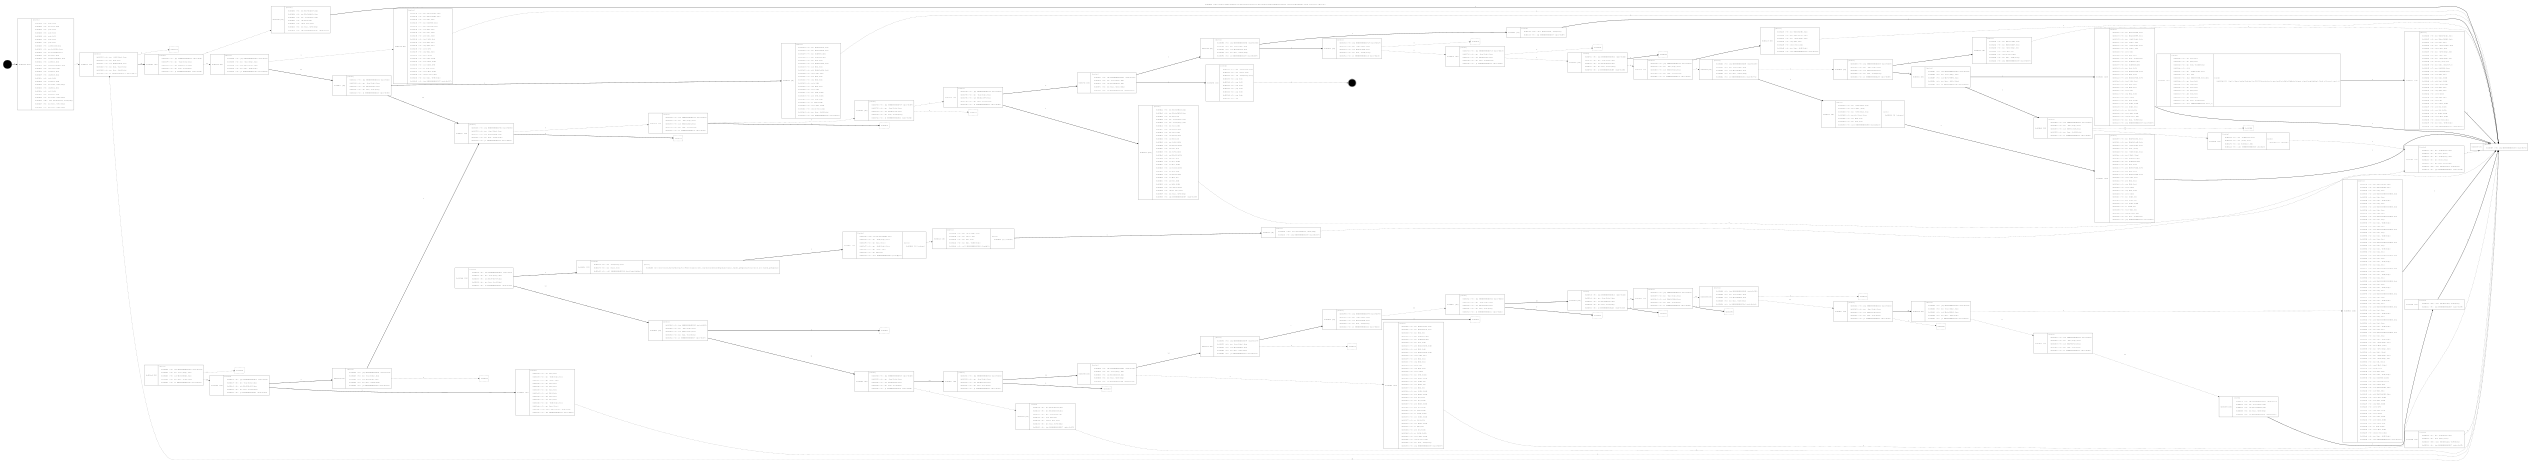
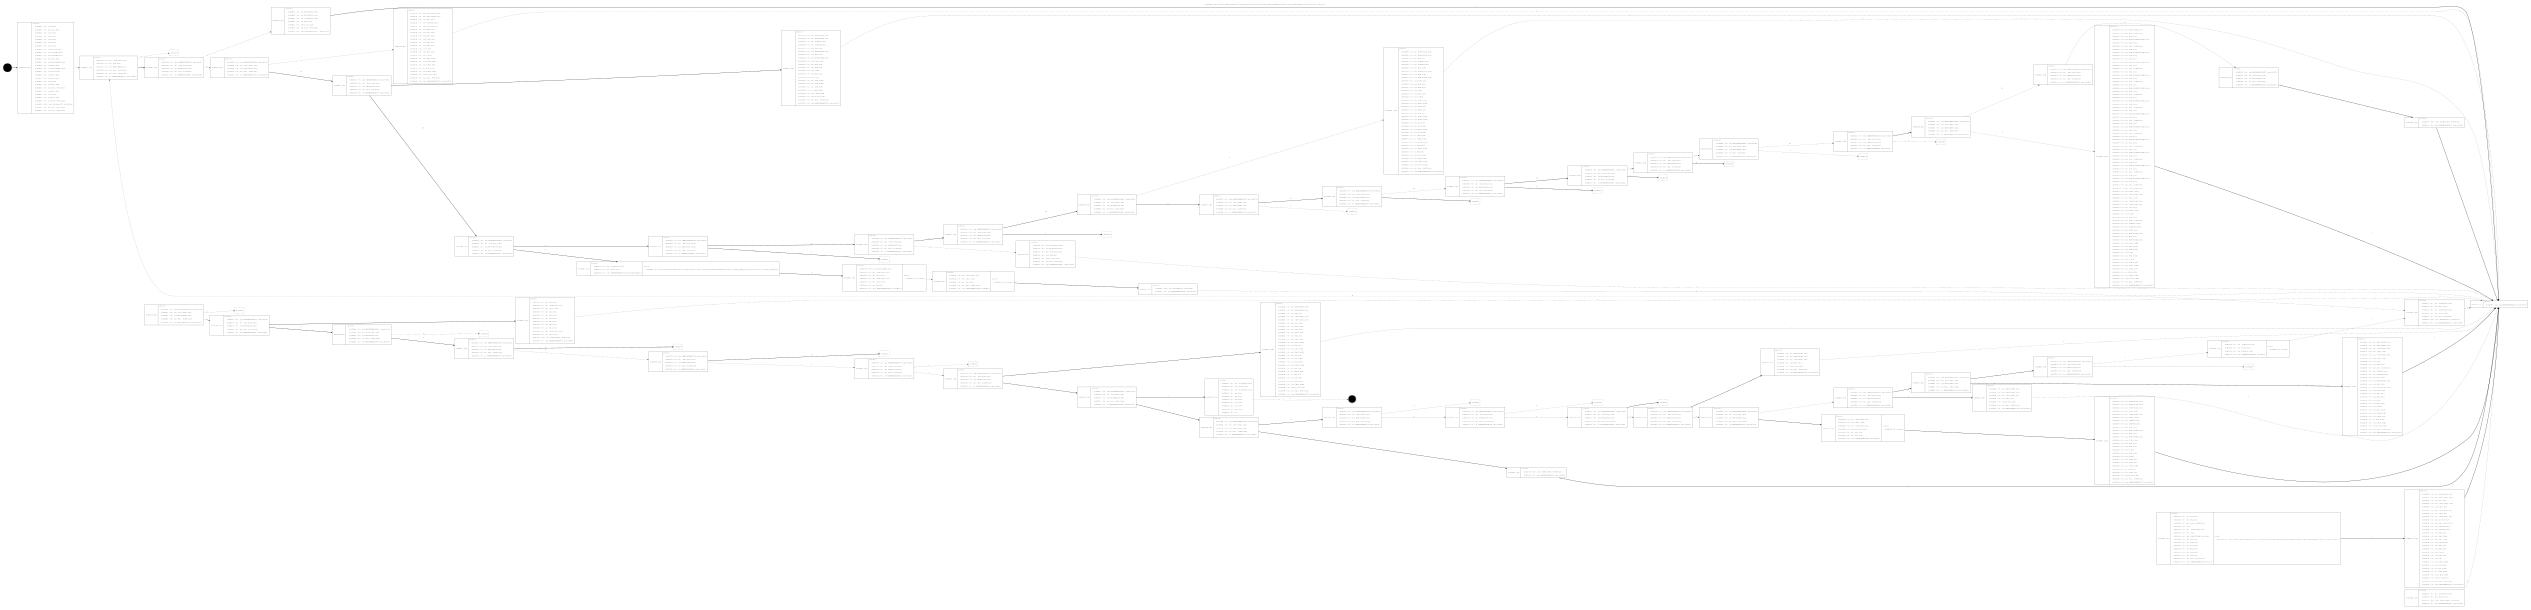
(422, 109) -> (423, 165)
